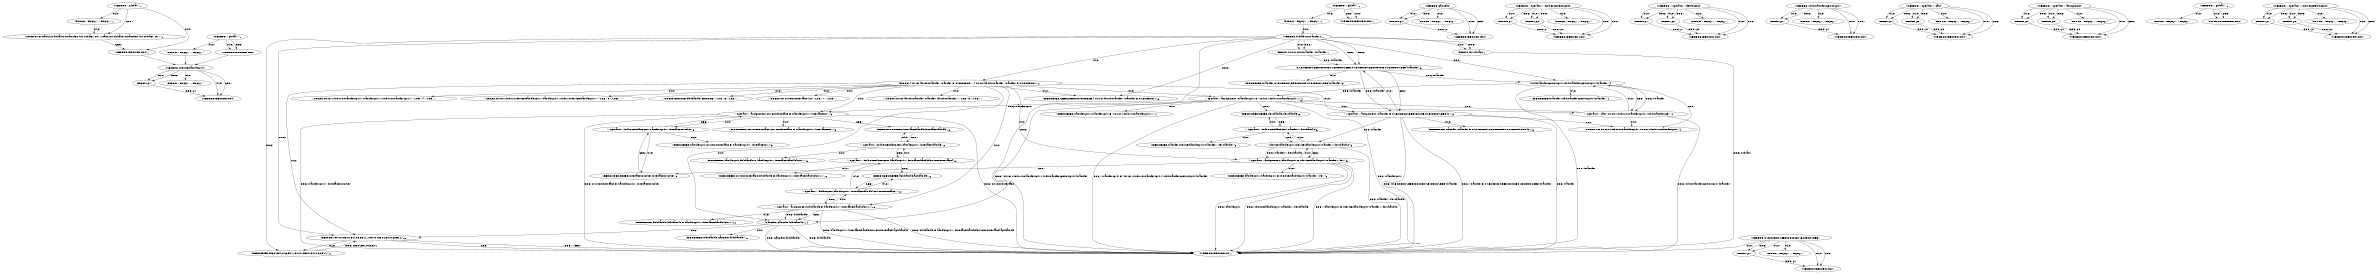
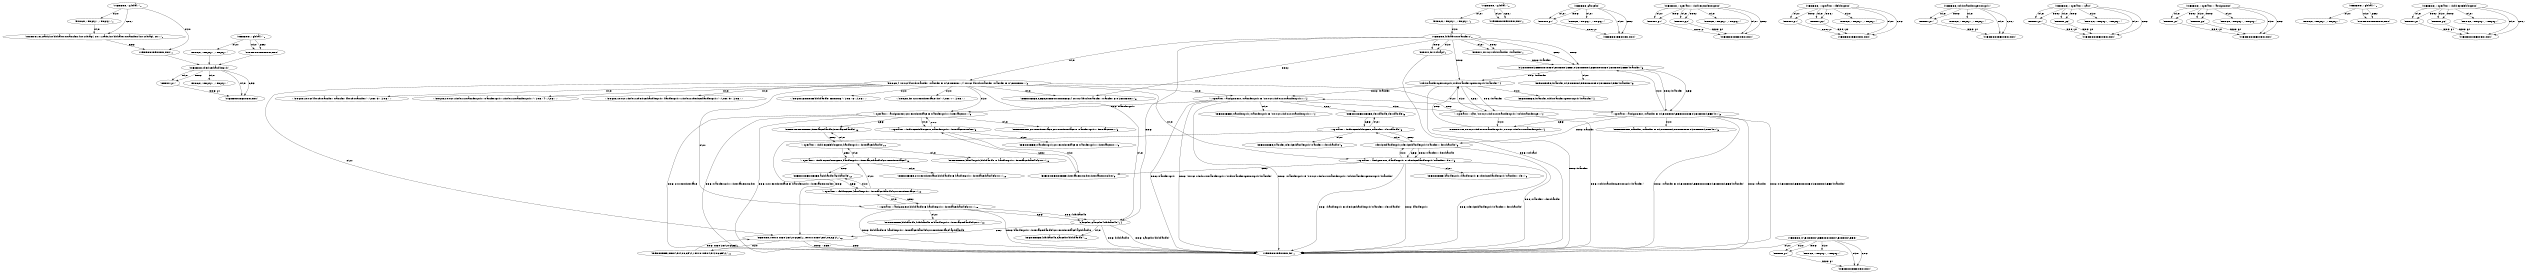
(667, 38) -> none
(664, 40) -> (982, 139)
